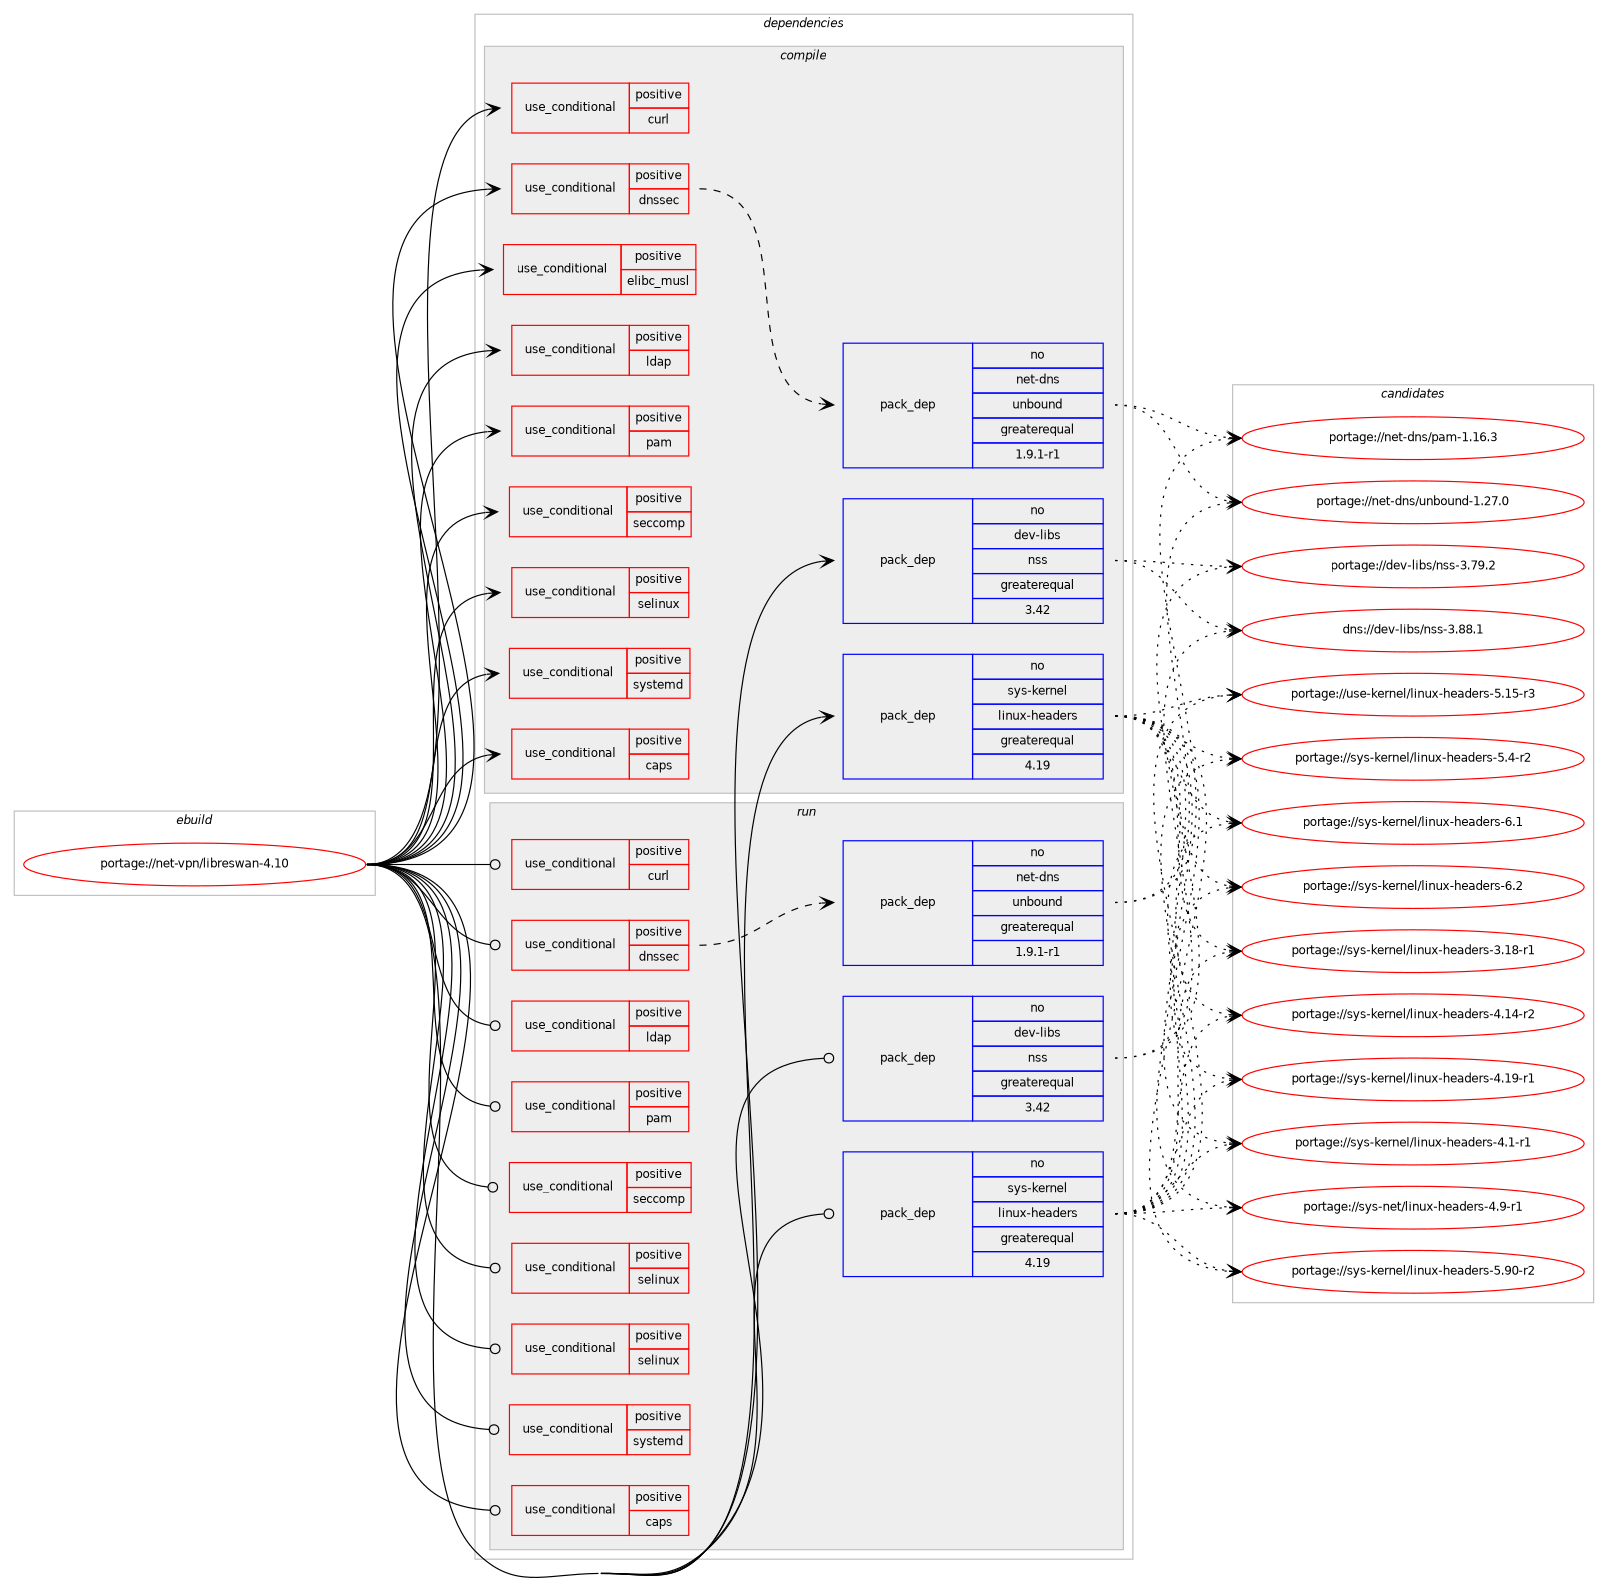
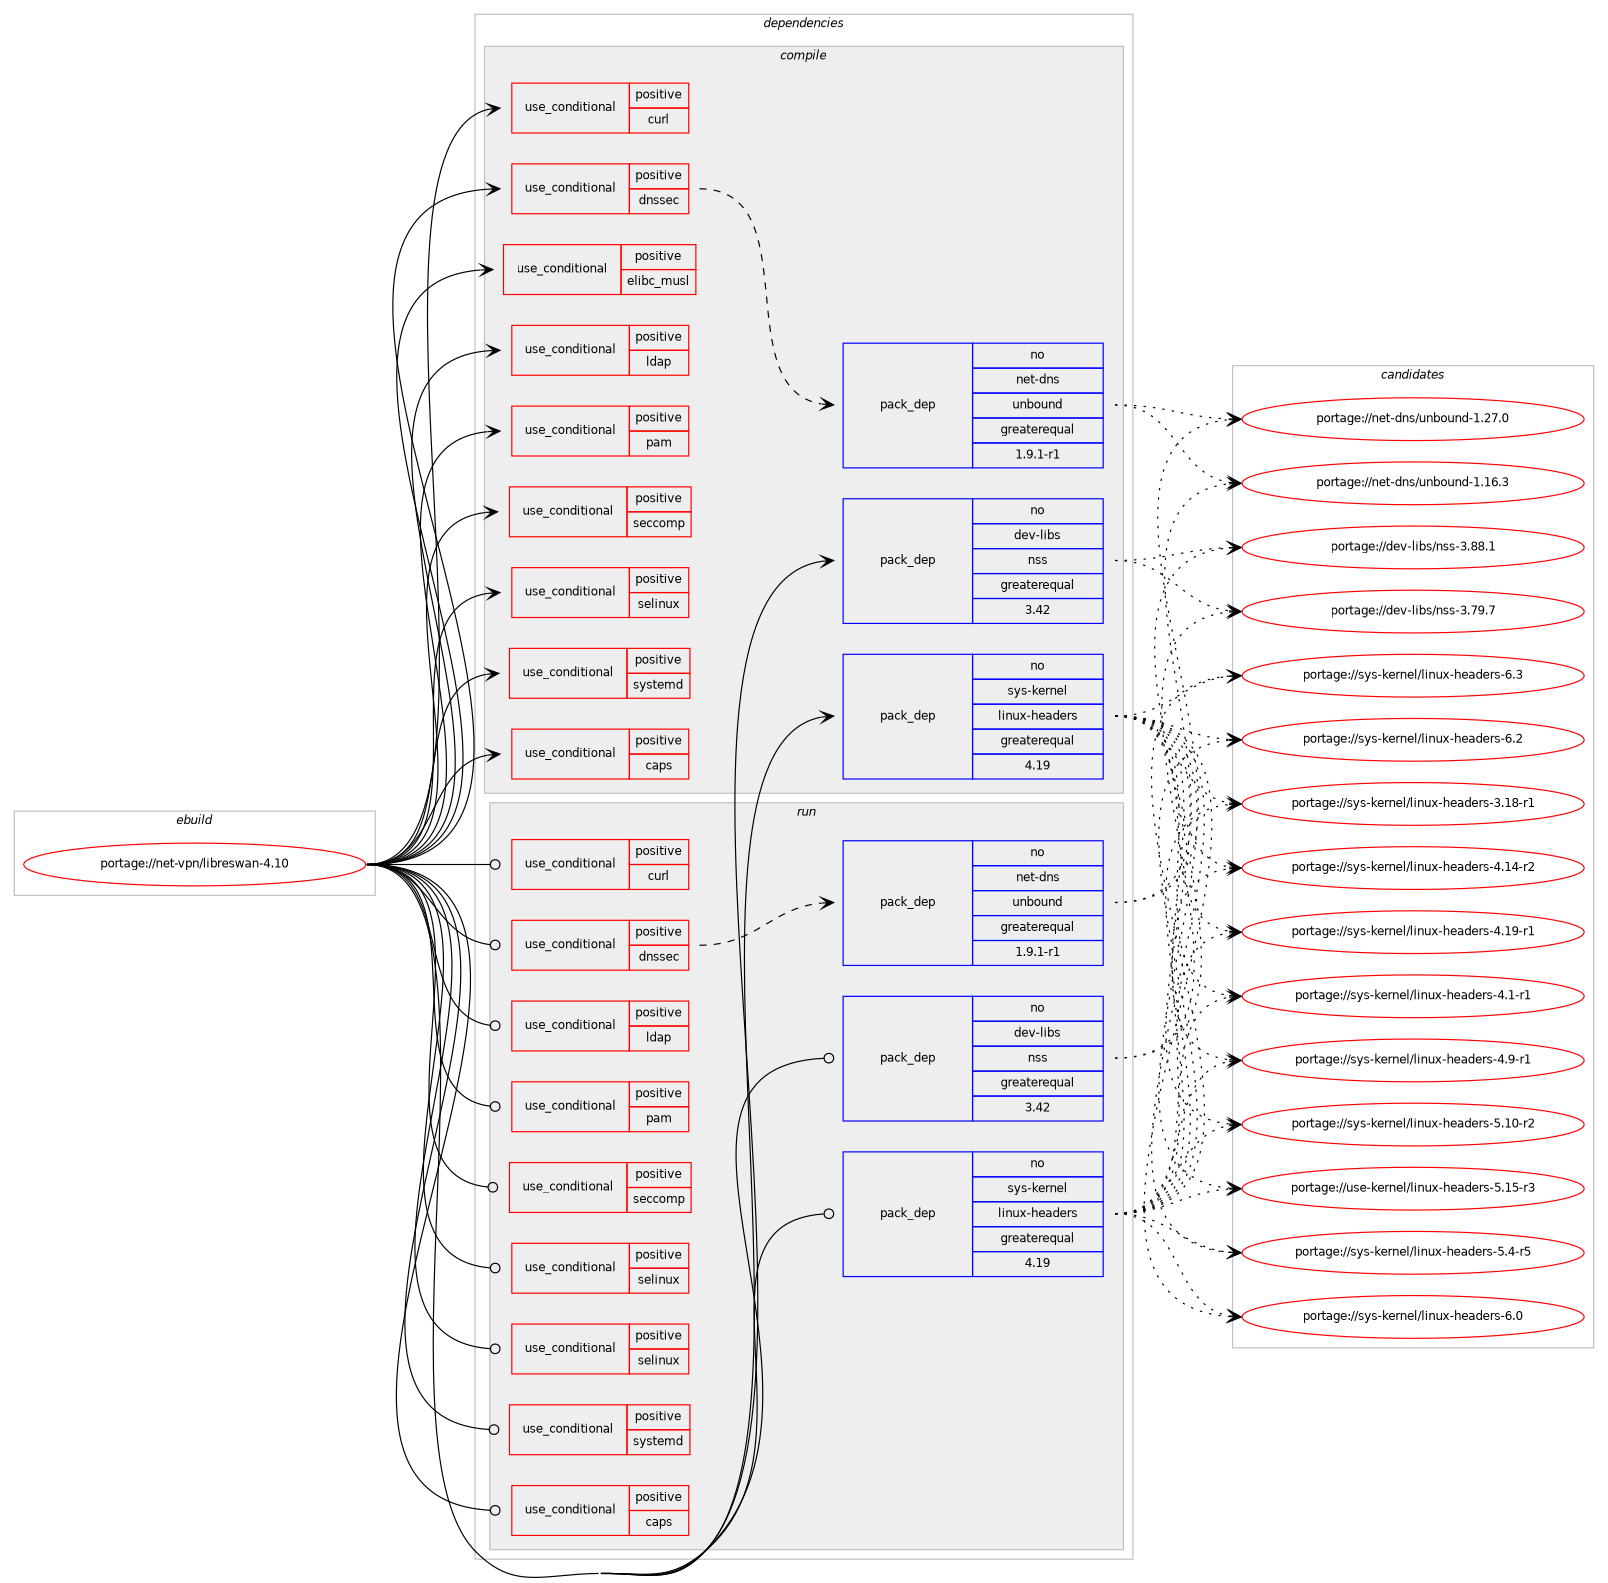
(1413, 438) -> (1413, 483)
(1413, 566) -> (1413, 612)
(1413, 631) -> (1413, 547)
(1413, 759) -> (1413, 1253)
(1413, 823) -> (1413, 676)
(1413, 1208) -> (1413, 1060)
(1413, 1272) -> (1413, 1125)
none -> (1413, 1317)
